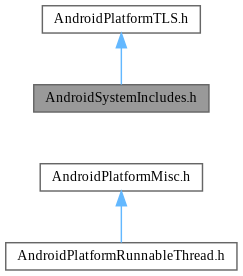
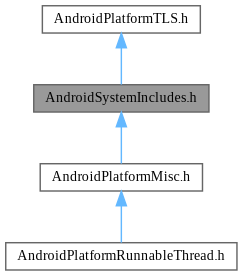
none -> (121, 145)
